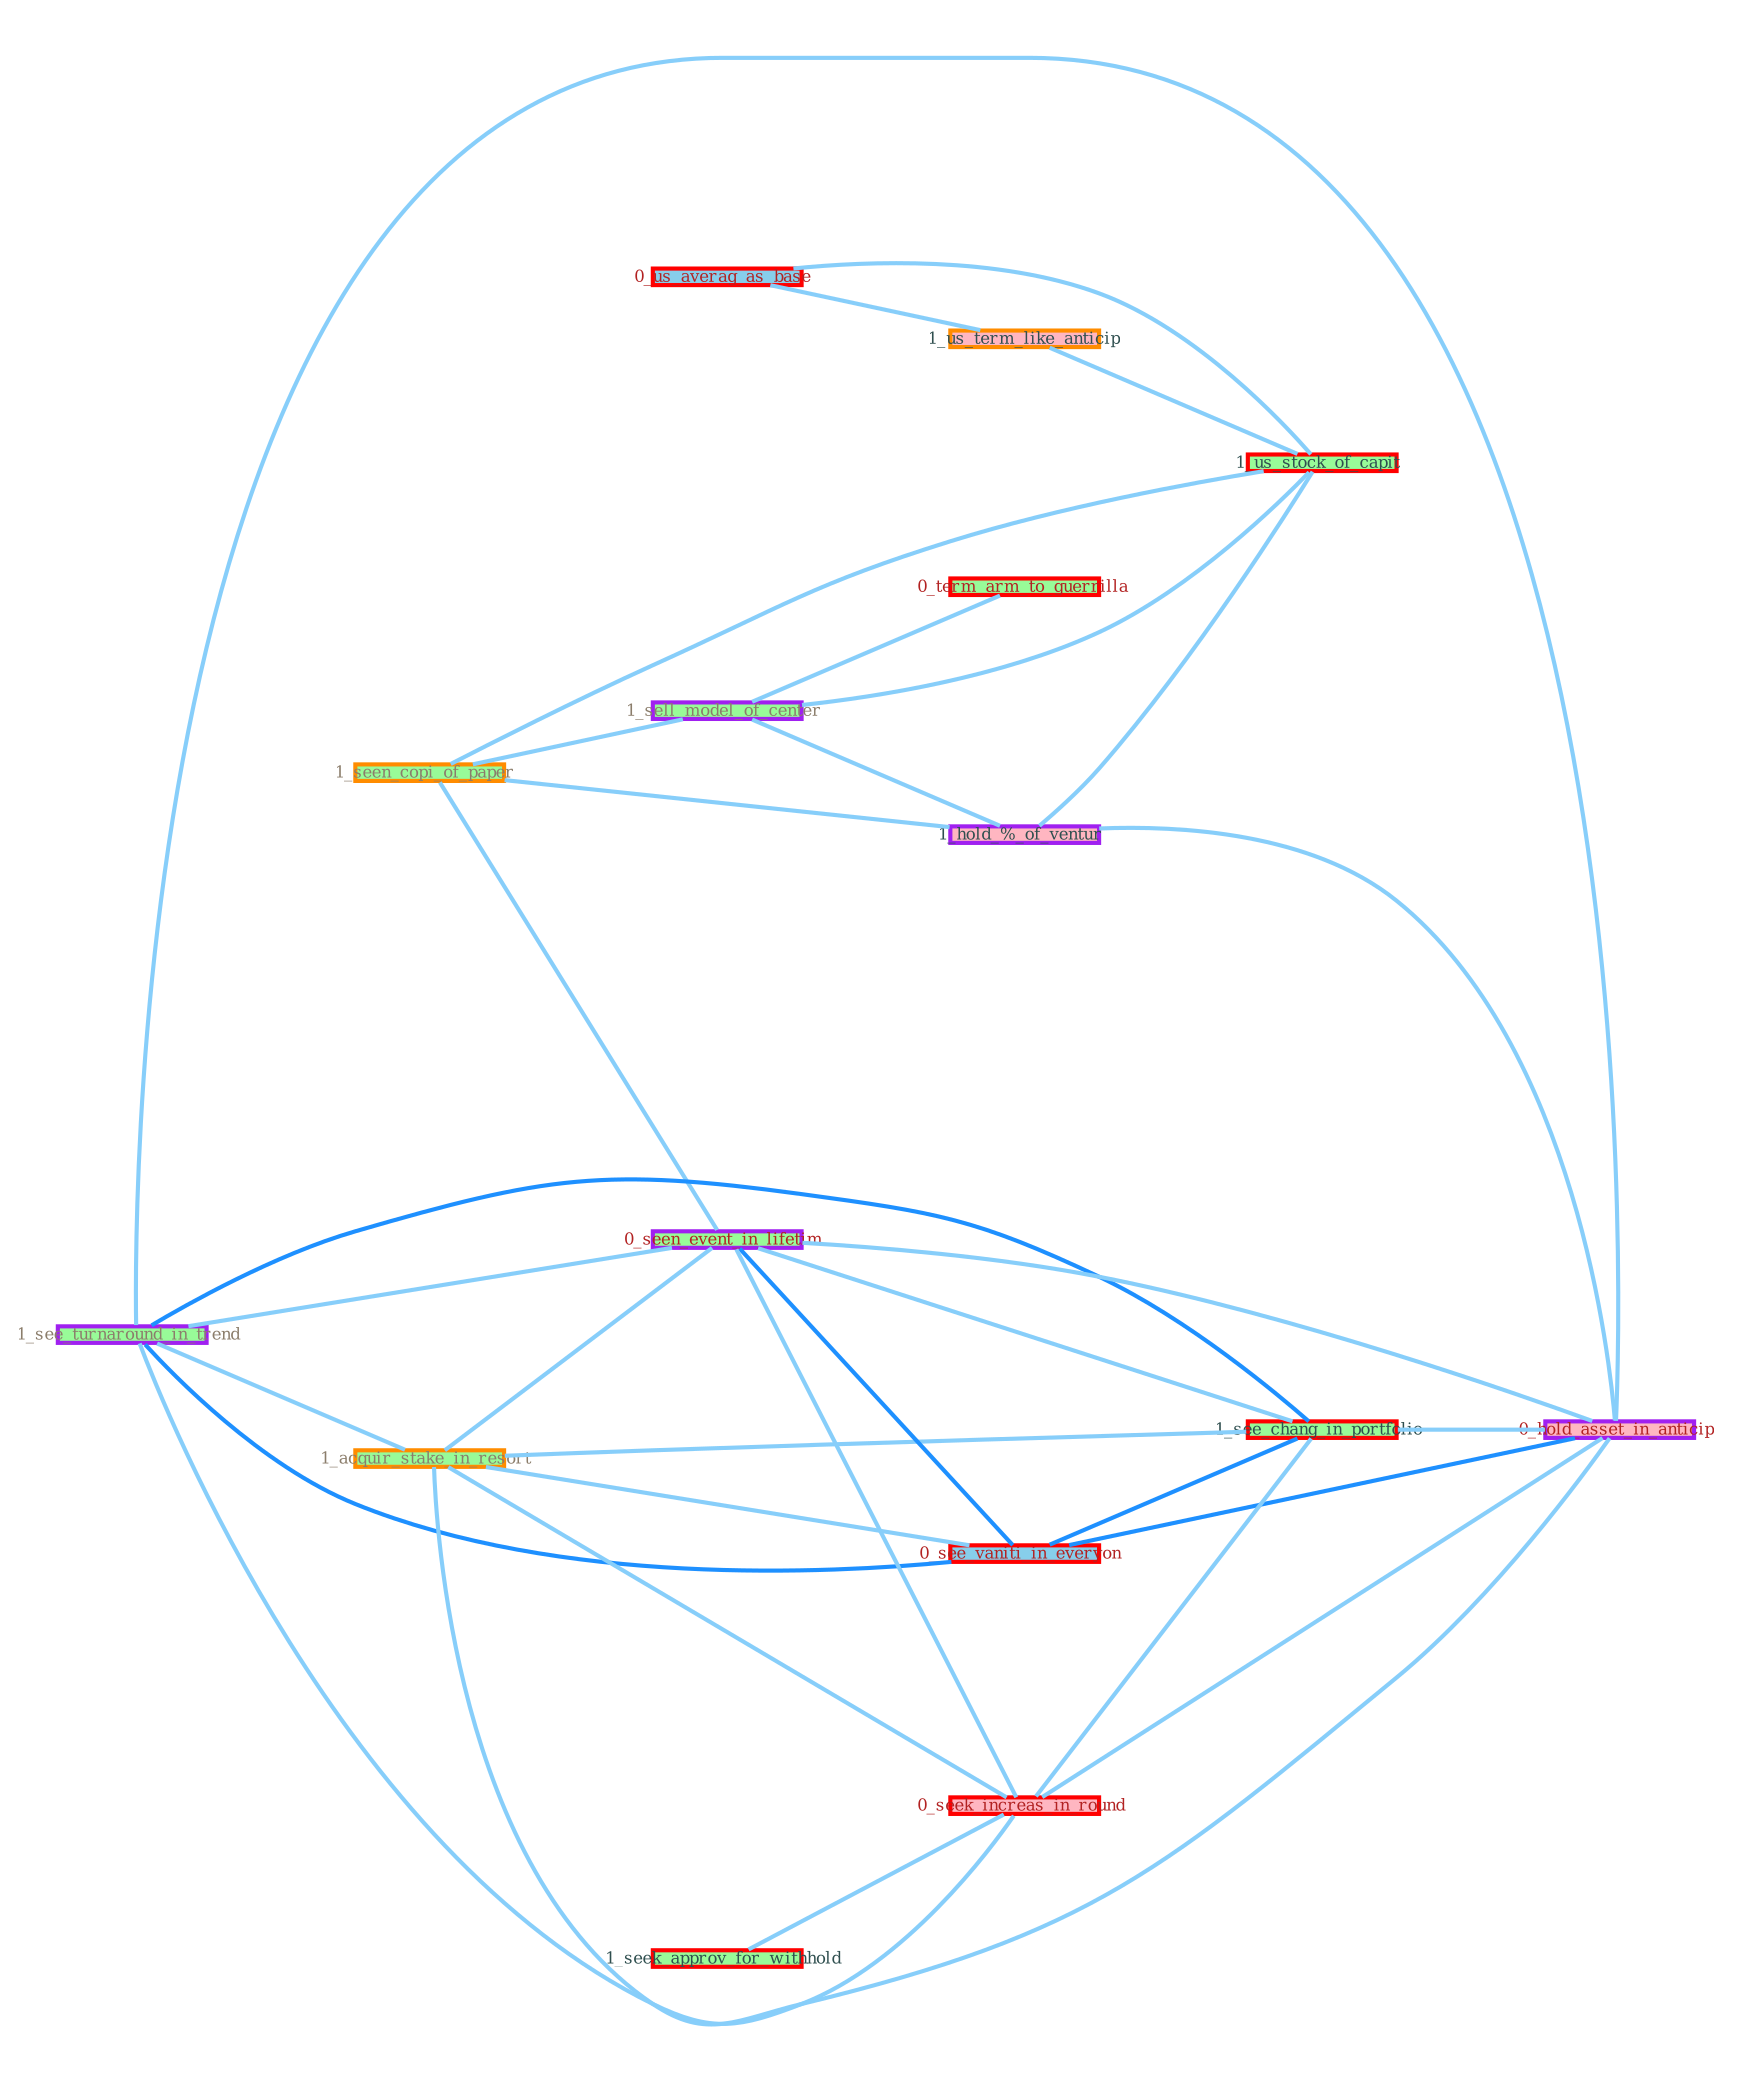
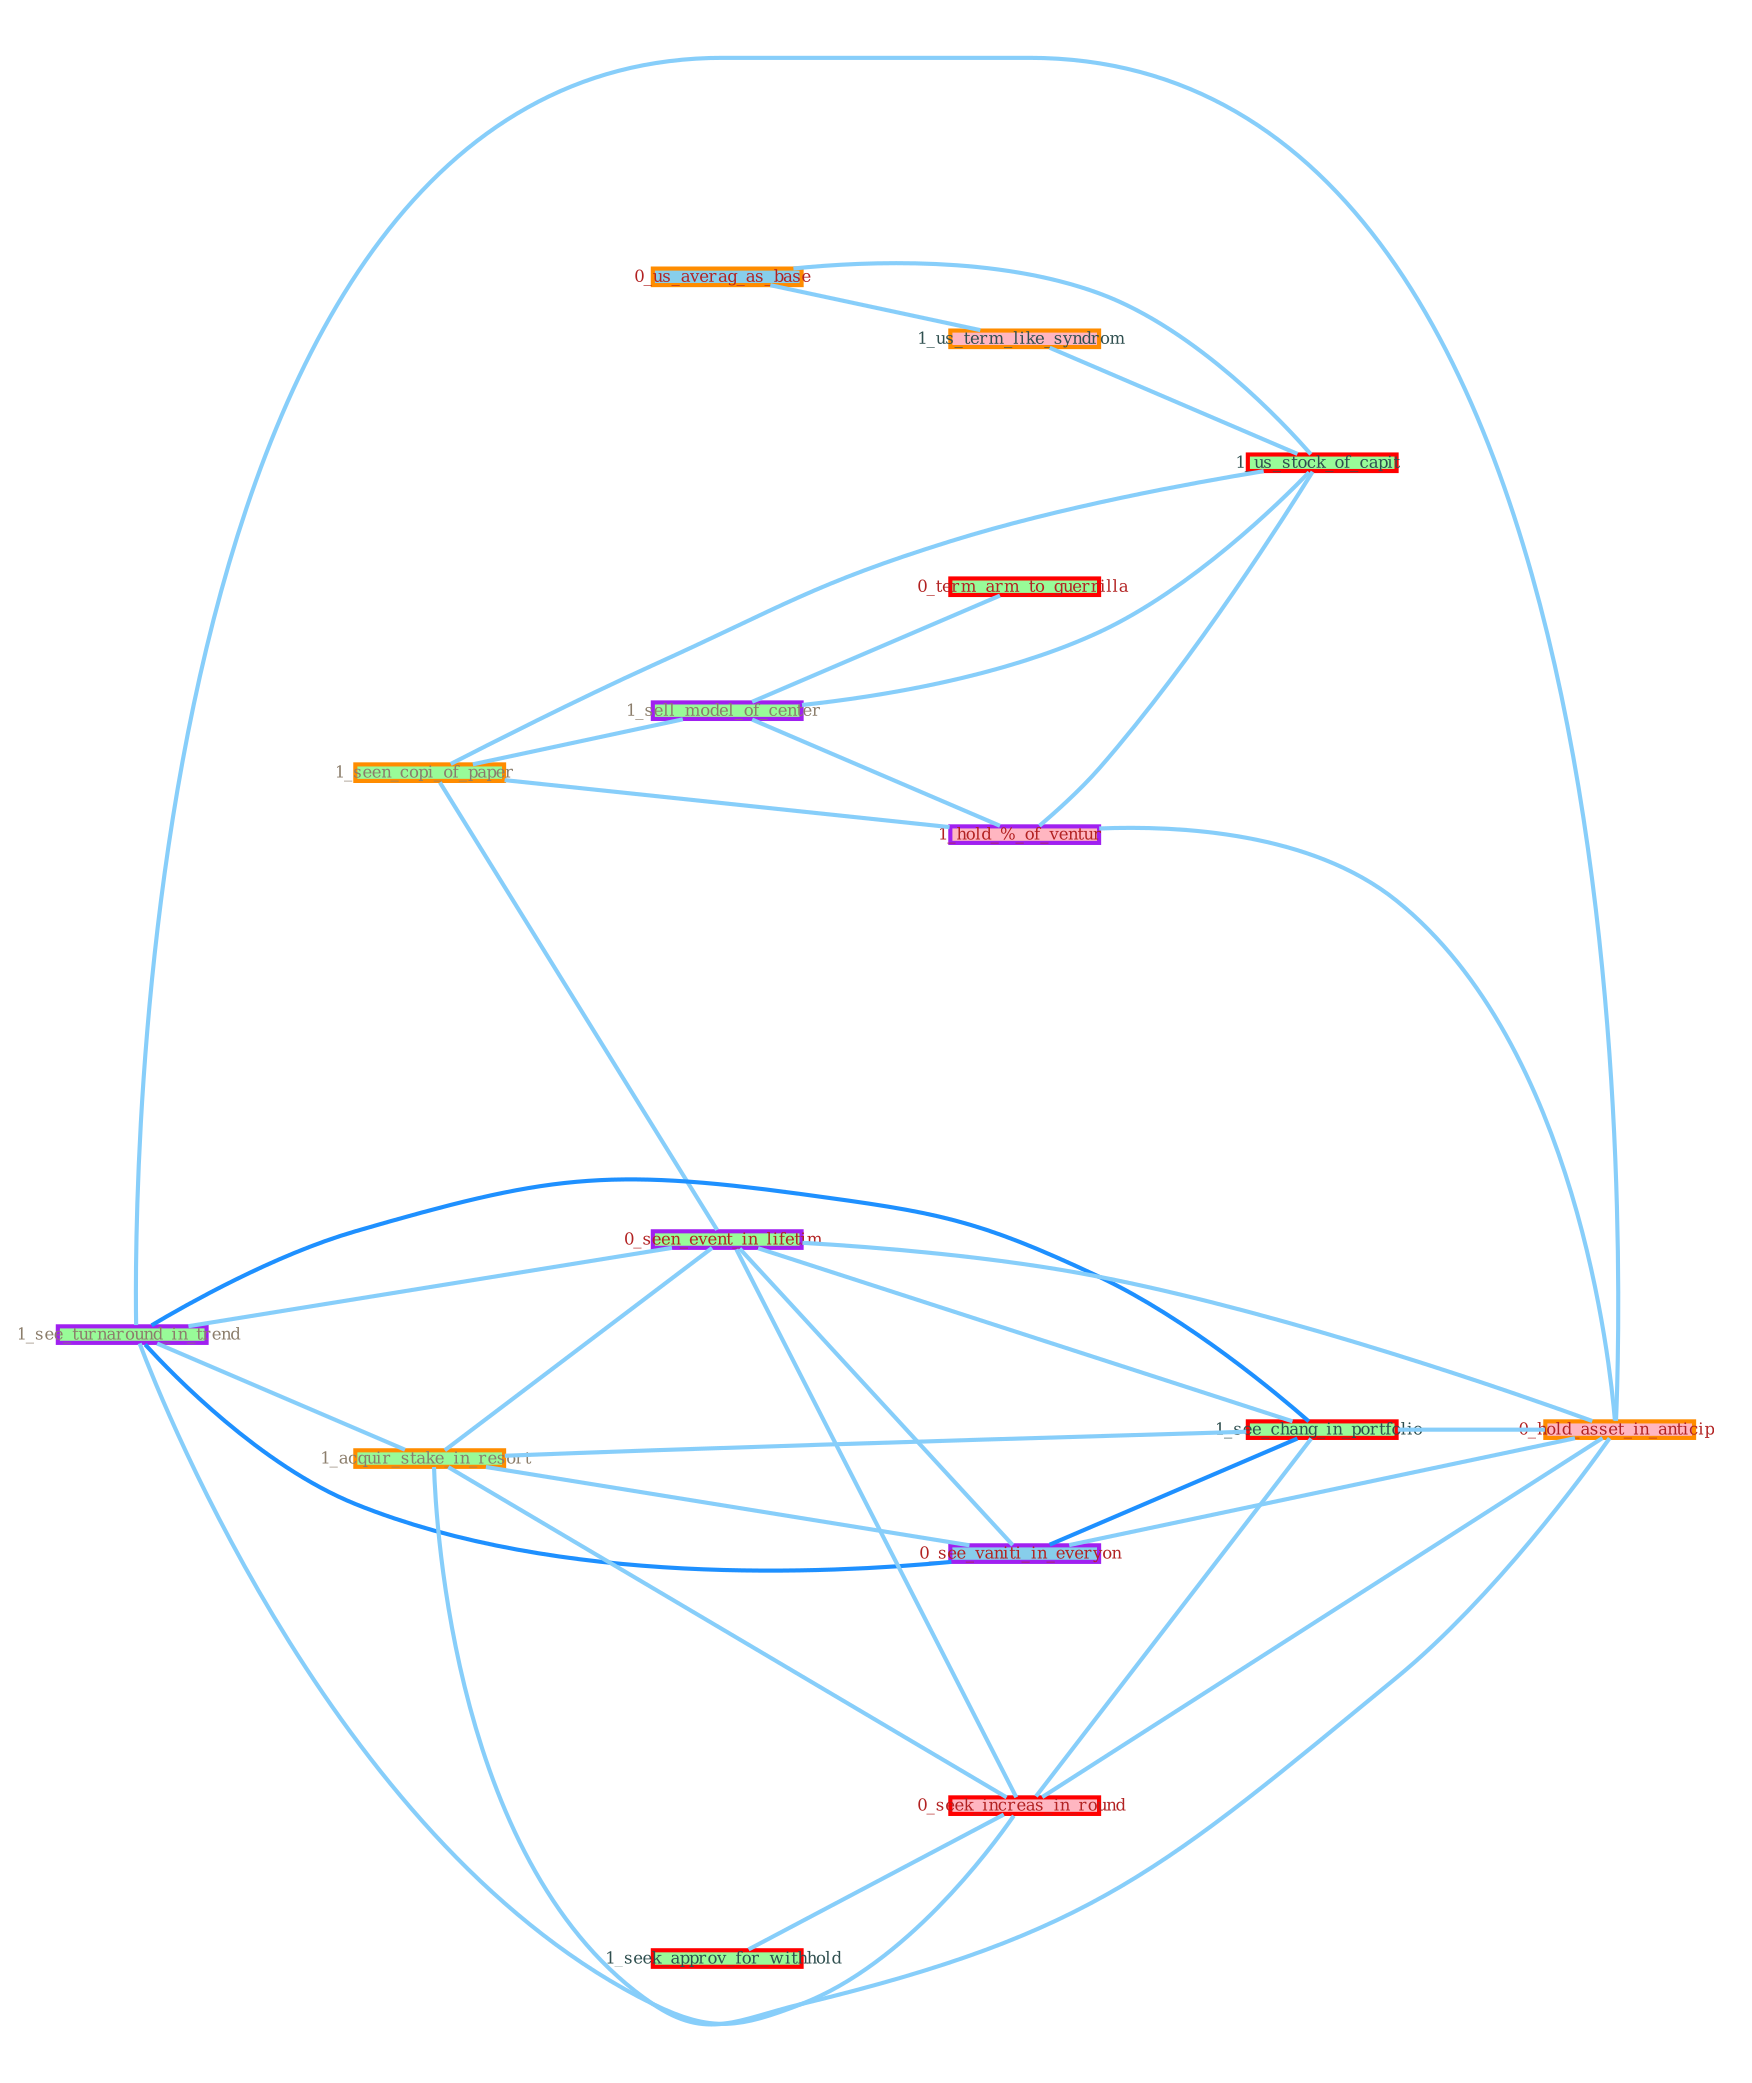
(727, 277) -> (727, 277)
(1025, 339) -> (1025, 339)
(1025, 835) -> (1025, 835)
(876, 1397) -> (876, 1397)
(1620, 1430) -> (1620, 1430)
(1322, 1492) -> (1322, 1492)
(1025, 1554) -> (1025, 1554)
